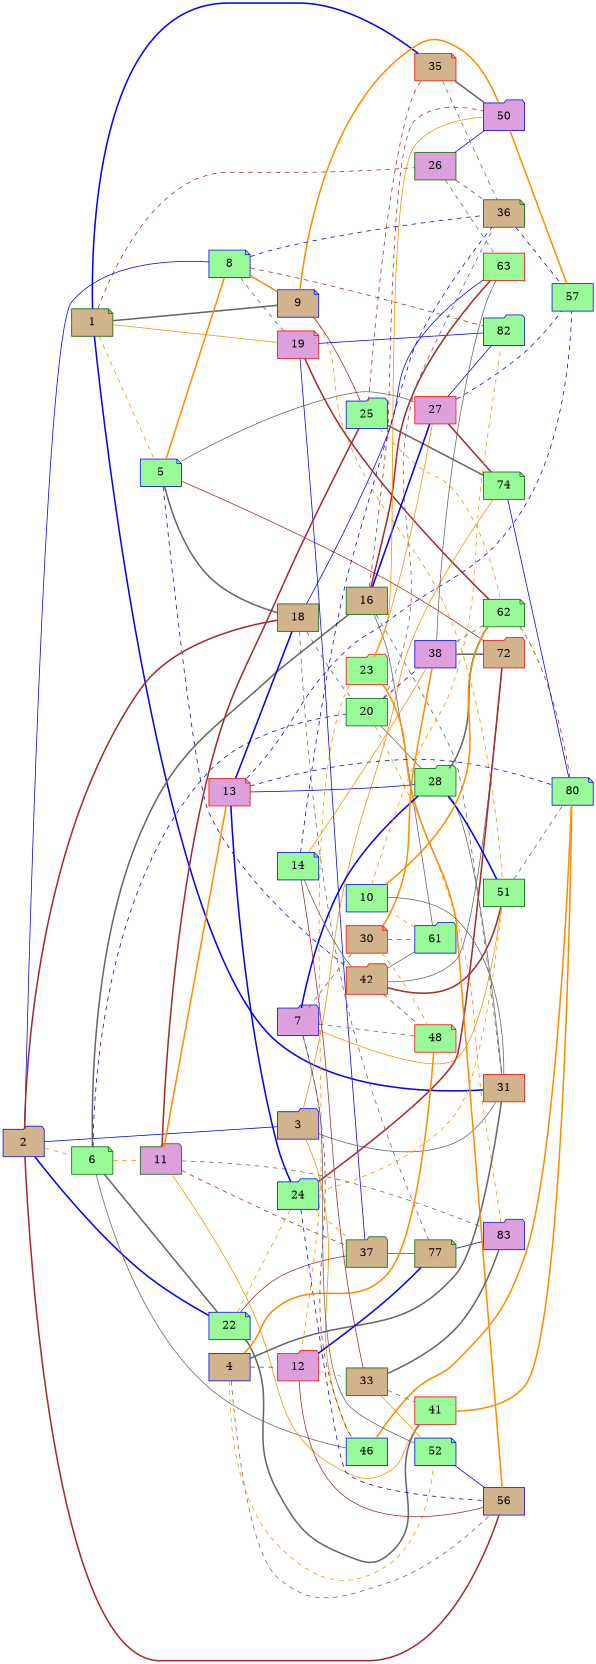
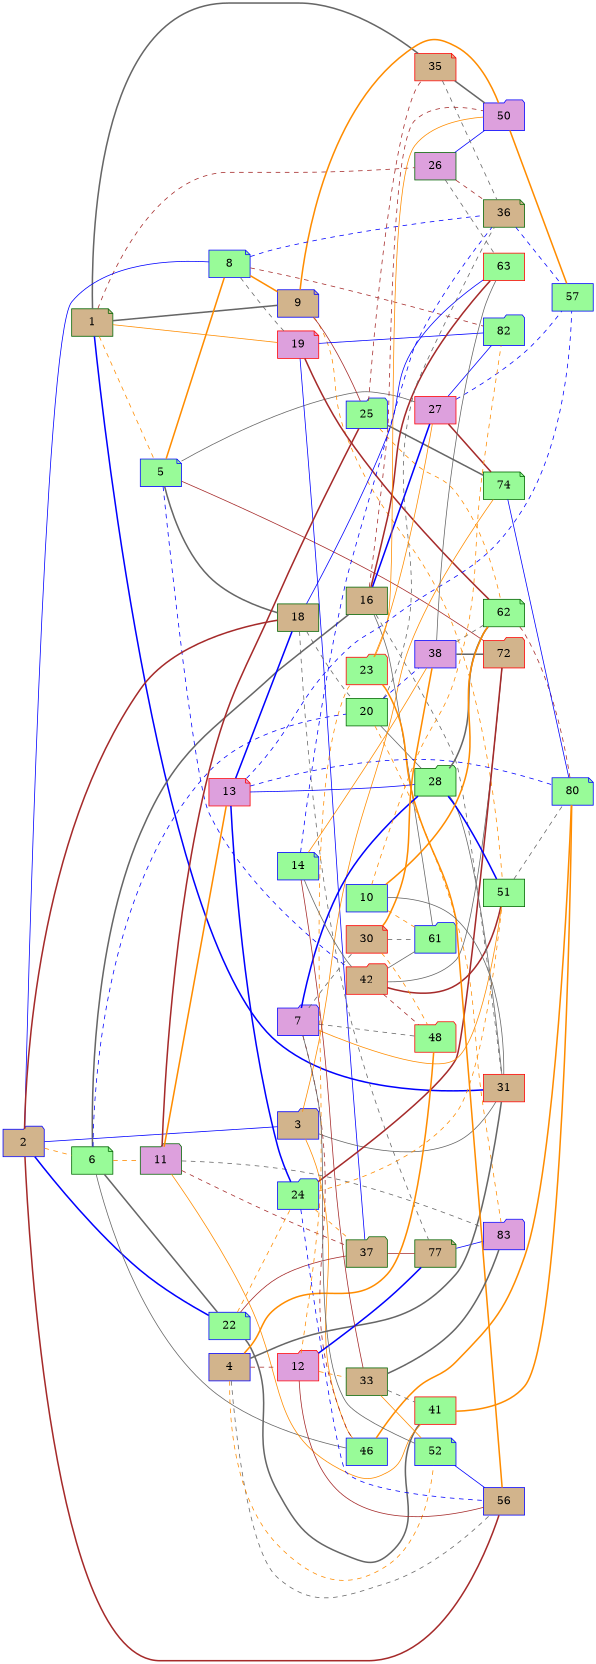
(156, 38) -> (156, 38)
(435, 1039) -> (435, 1039)
